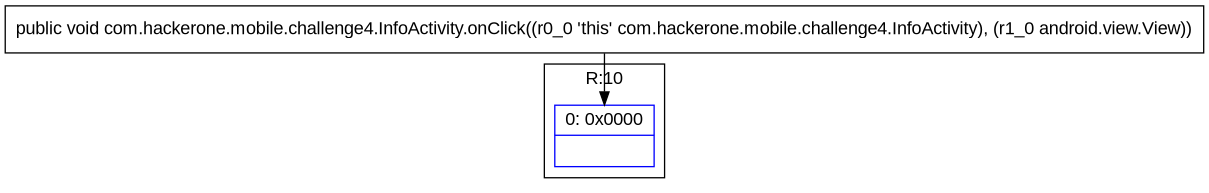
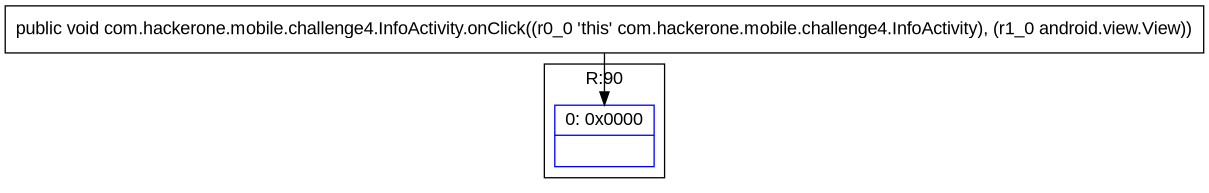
(604, 79) -> (604, 79)
